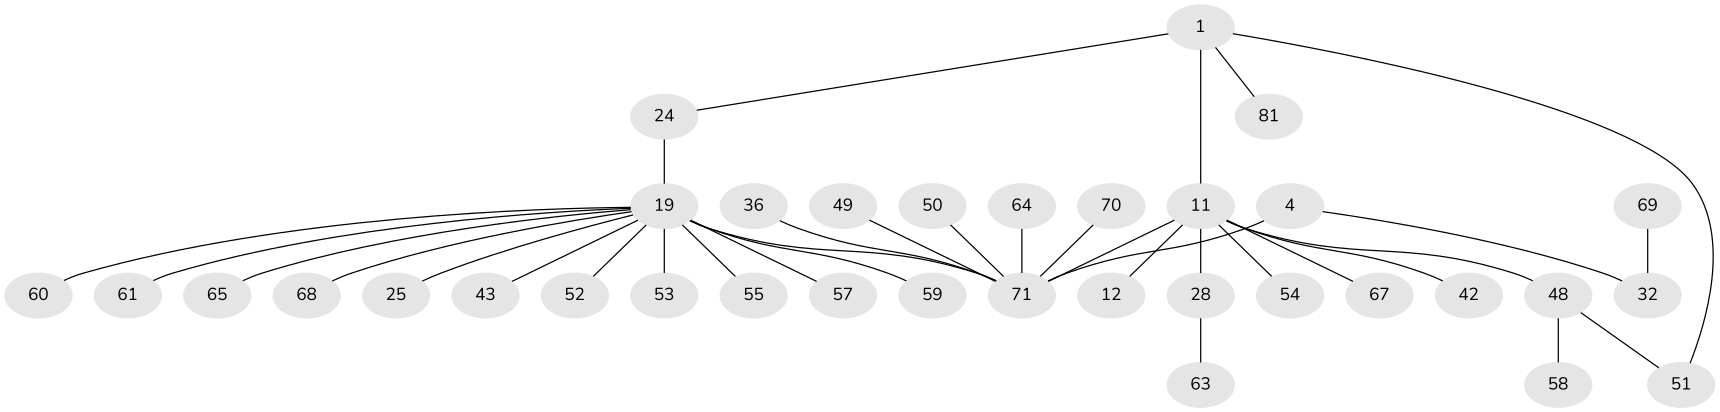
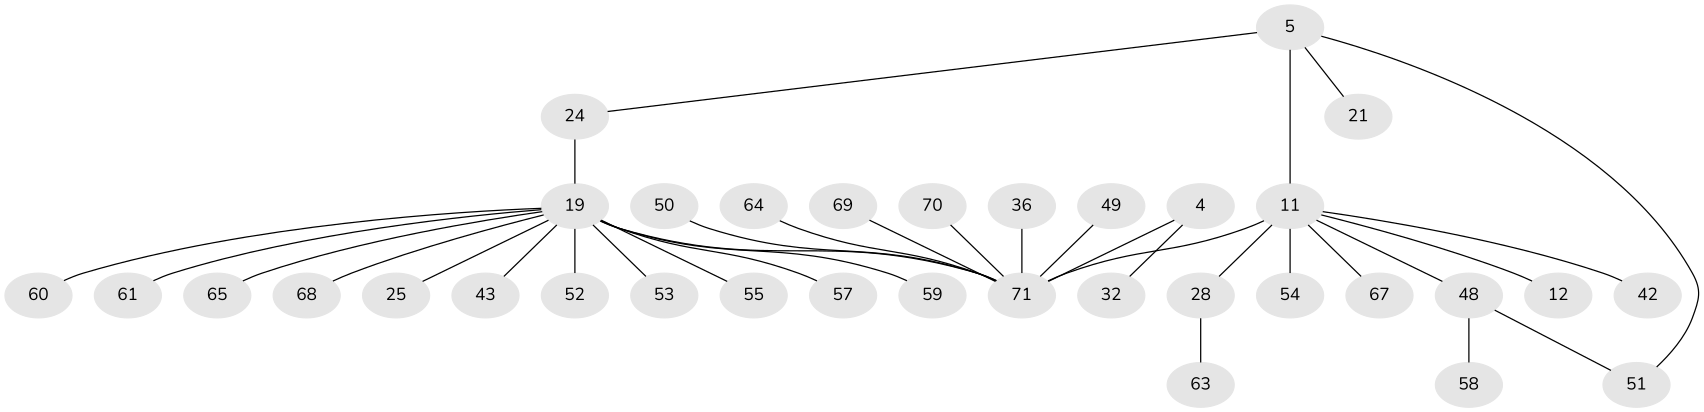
(1201, 27) -> (1290, 27)
(1269, 117) -> (1358, 117)
(1648, 251) -> (932, 251)
